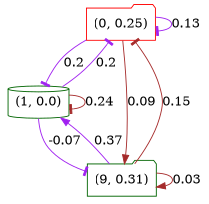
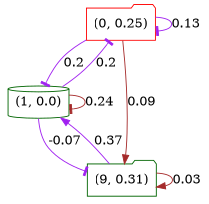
(162, 104) -> none
